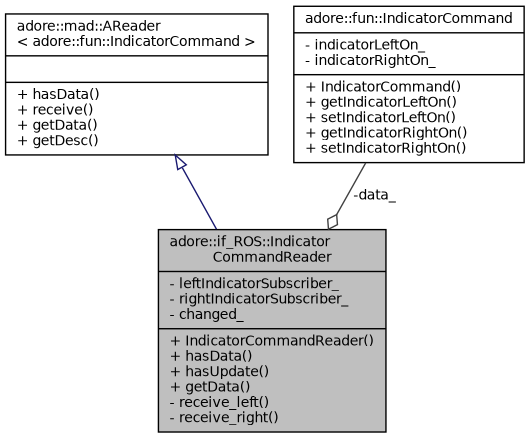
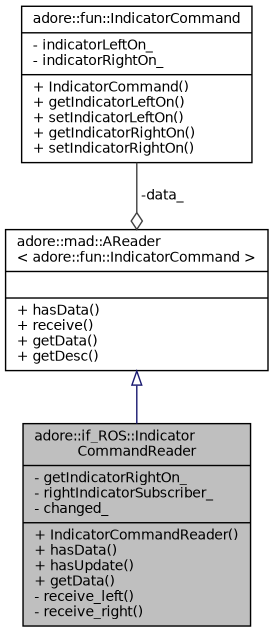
(351, 189) -> (137, 188)
(255, 284) -> (111, 478)
